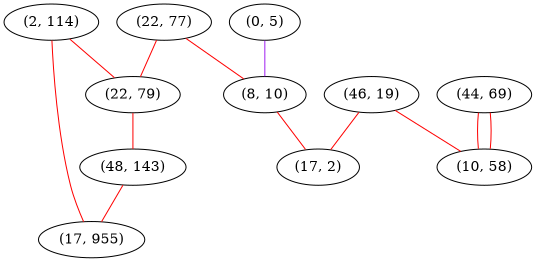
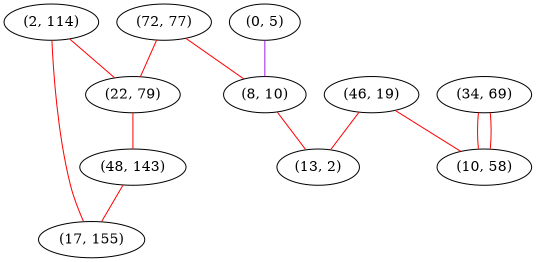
(164, 22) -> (164, 22)
(484, 95) -> (484, 95)
(318, 167) -> (318, 167)
(92, 240) -> (92, 240)
